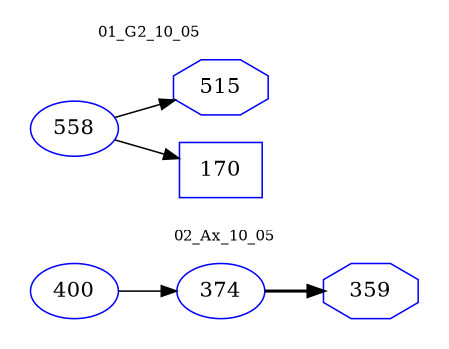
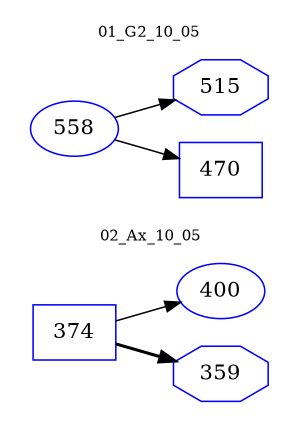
(221, 170) -> (221, 170)
(140, 291) -> (141, 314)
(221, 291) -> (74, 332)
